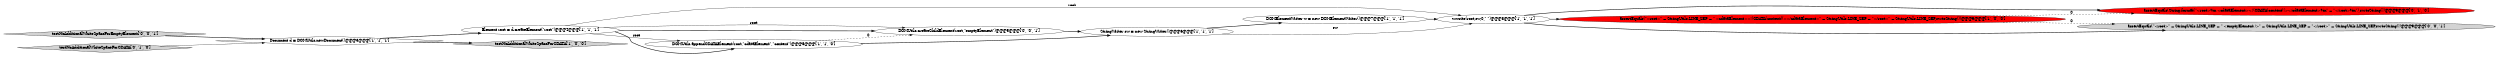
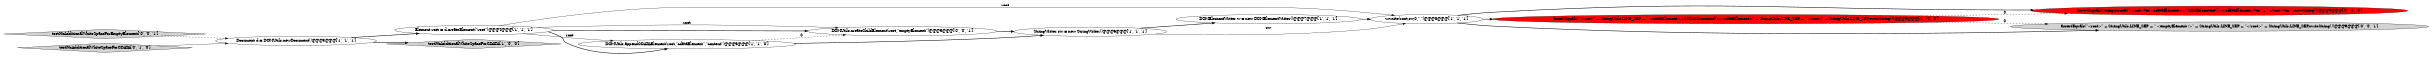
(214, 37) -> (193, 37)
(329, 41) -> (296, 41)
